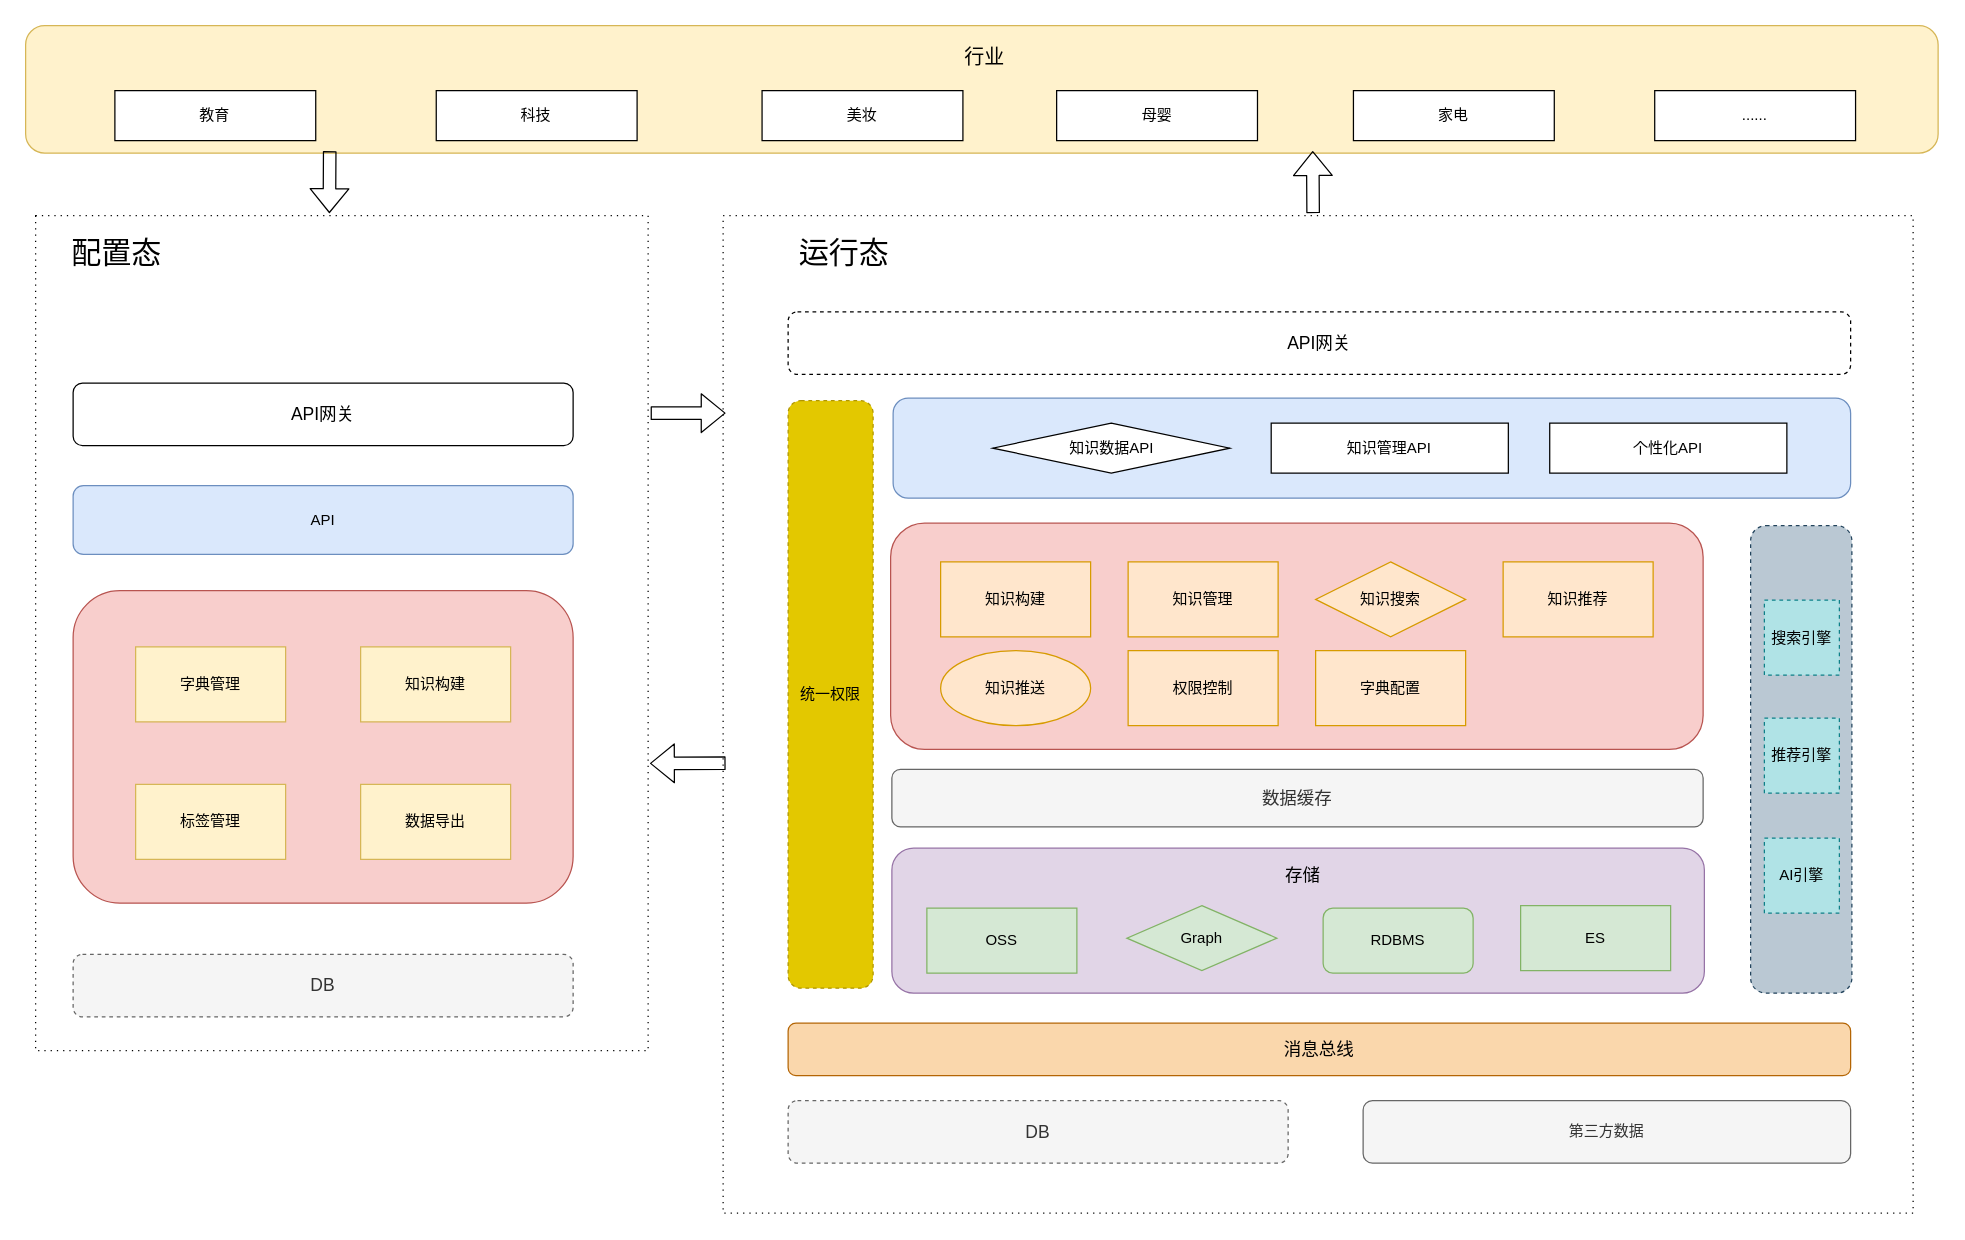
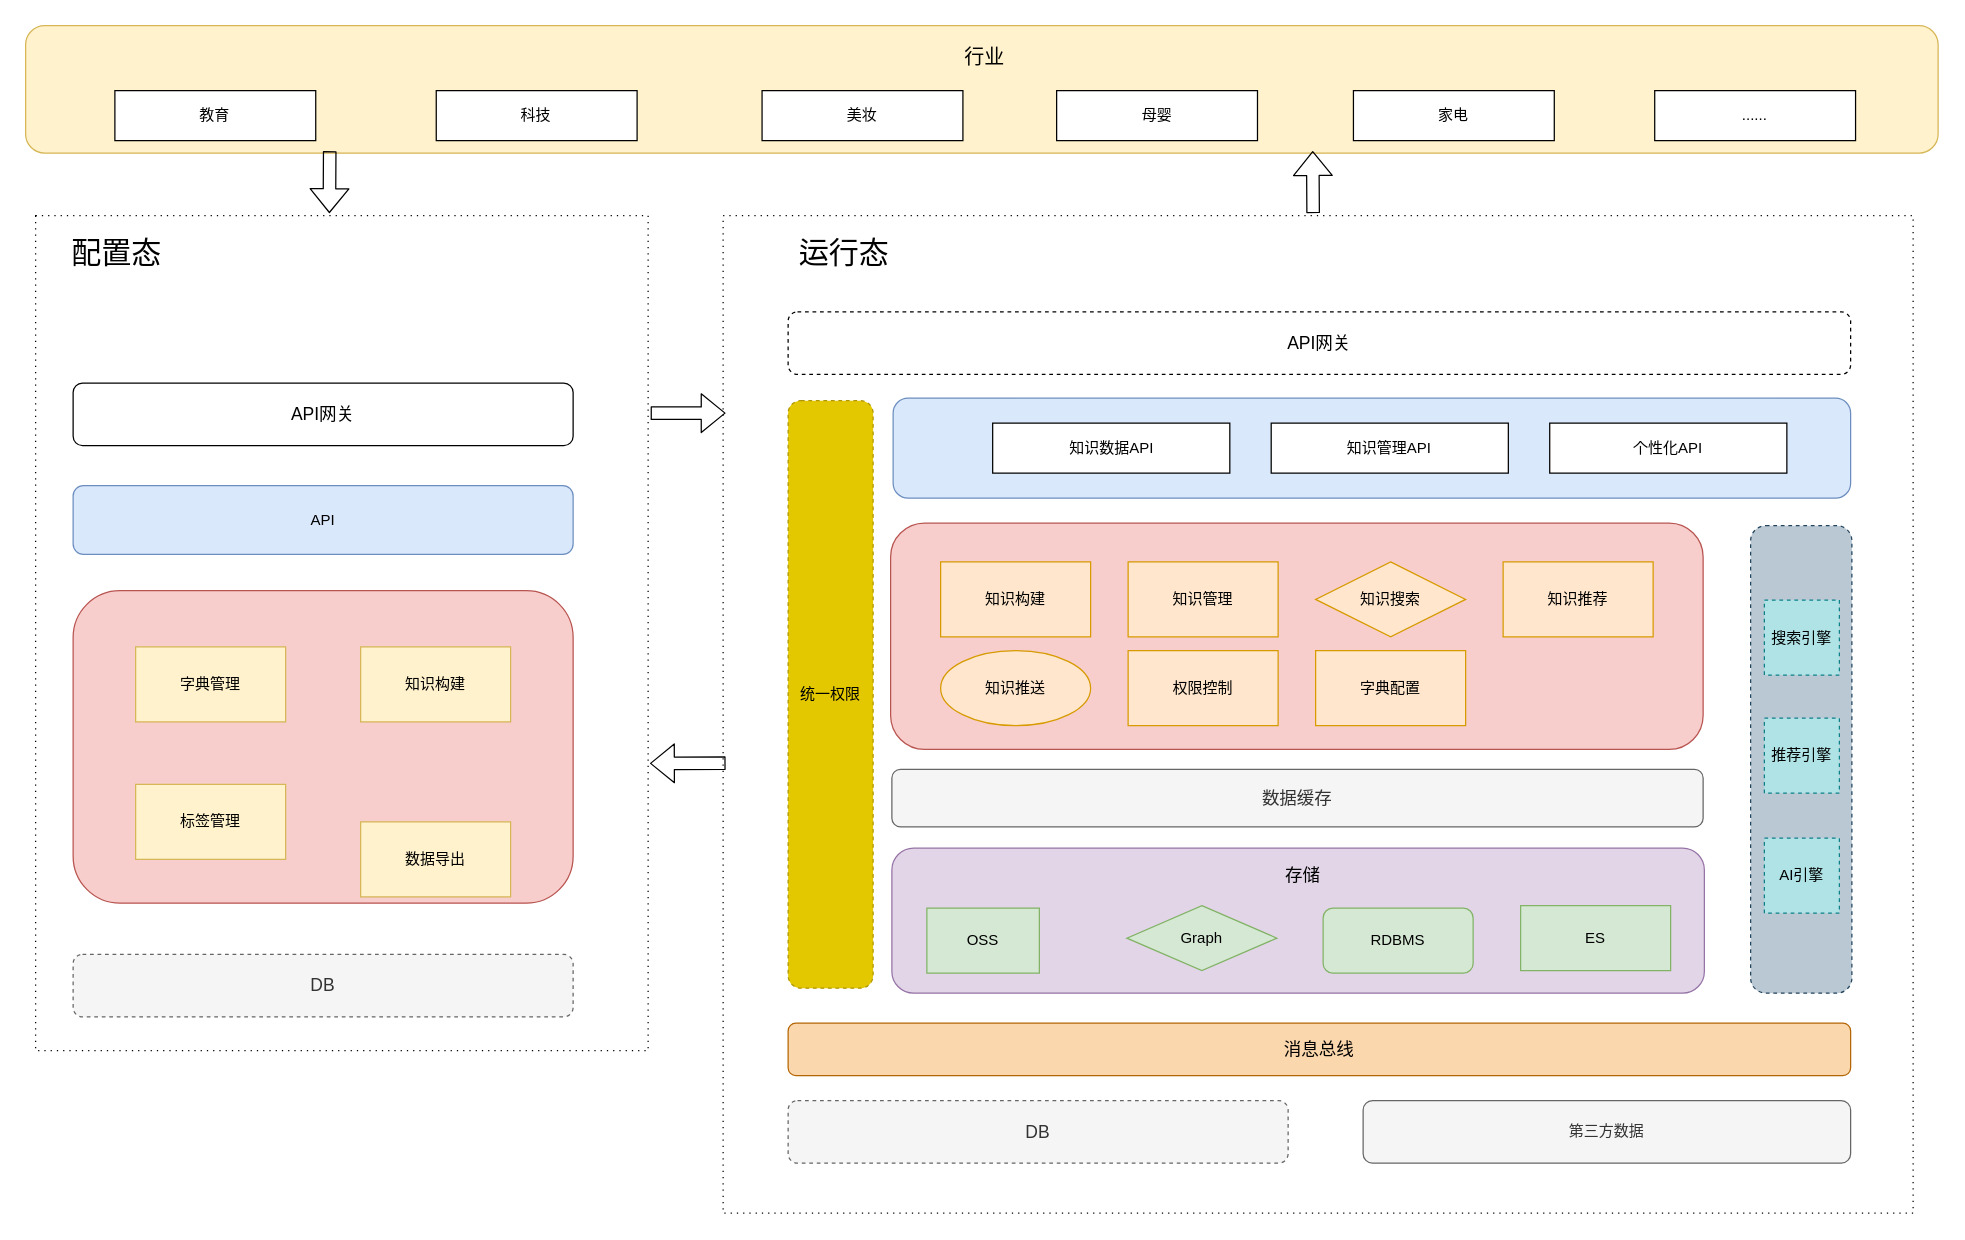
(1111, 448) -> (1111, 448)
(436, 822) -> (436, 859)
(1002, 941) -> (983, 941)
